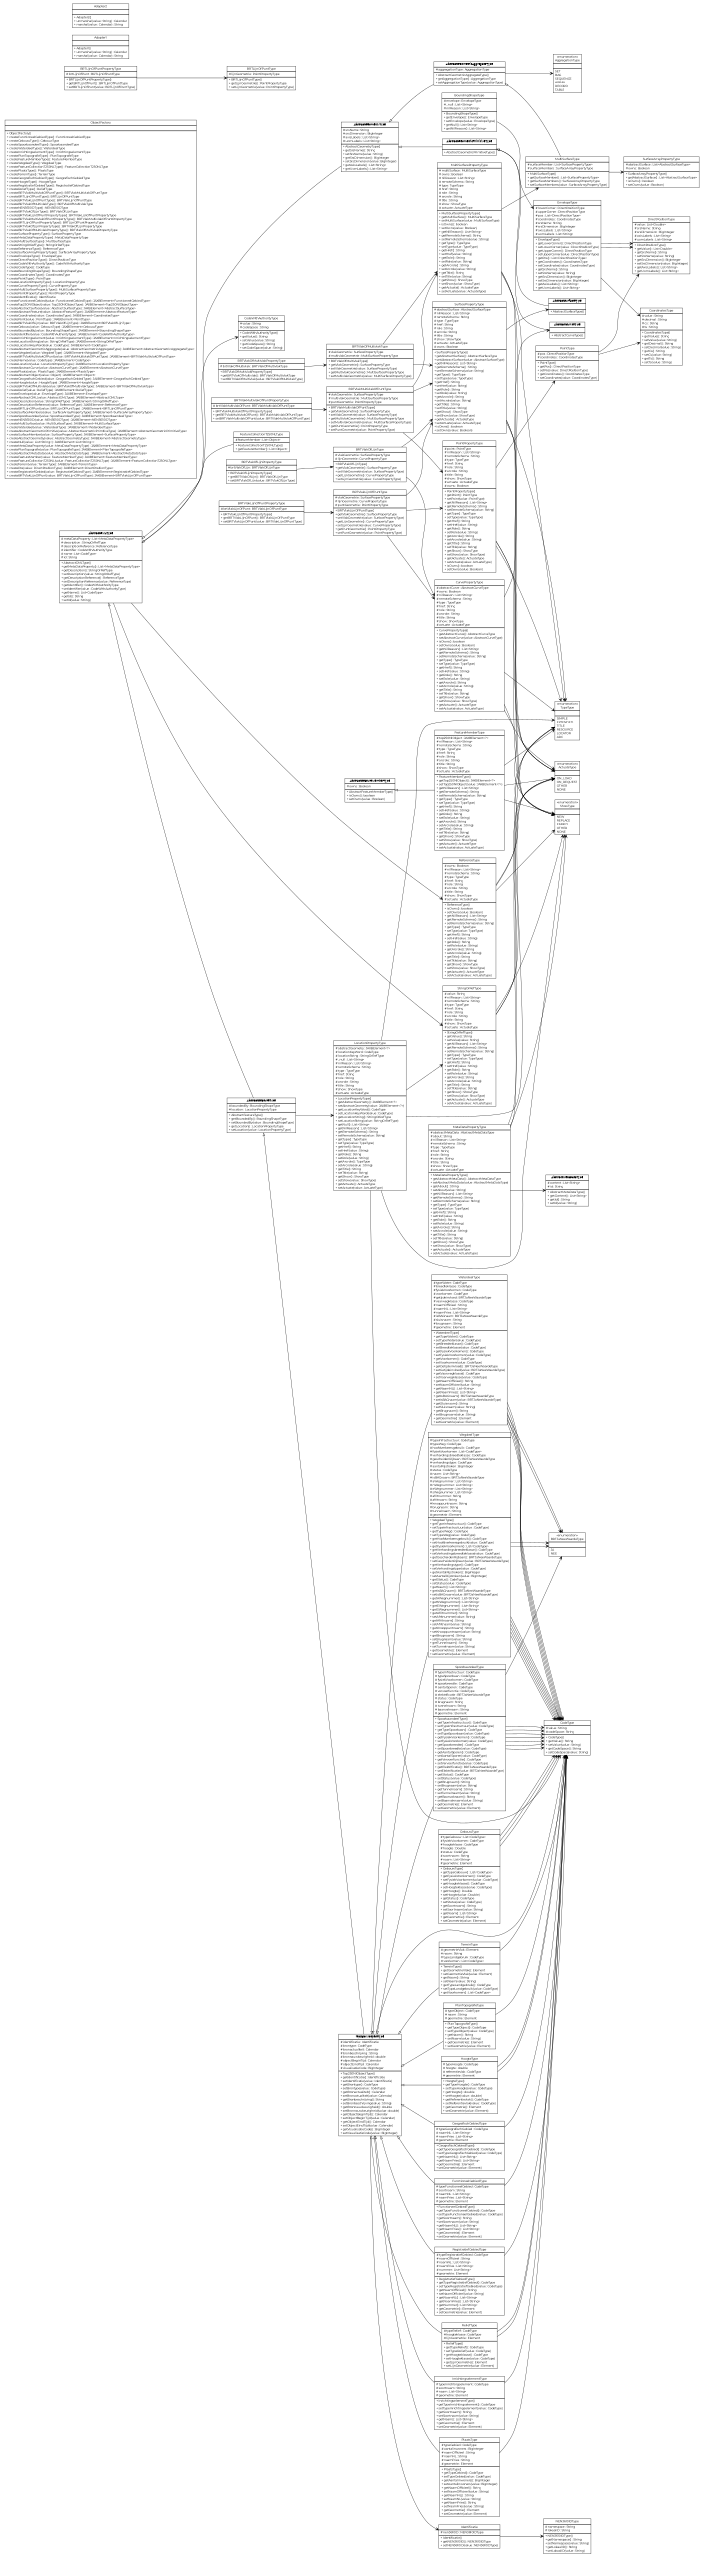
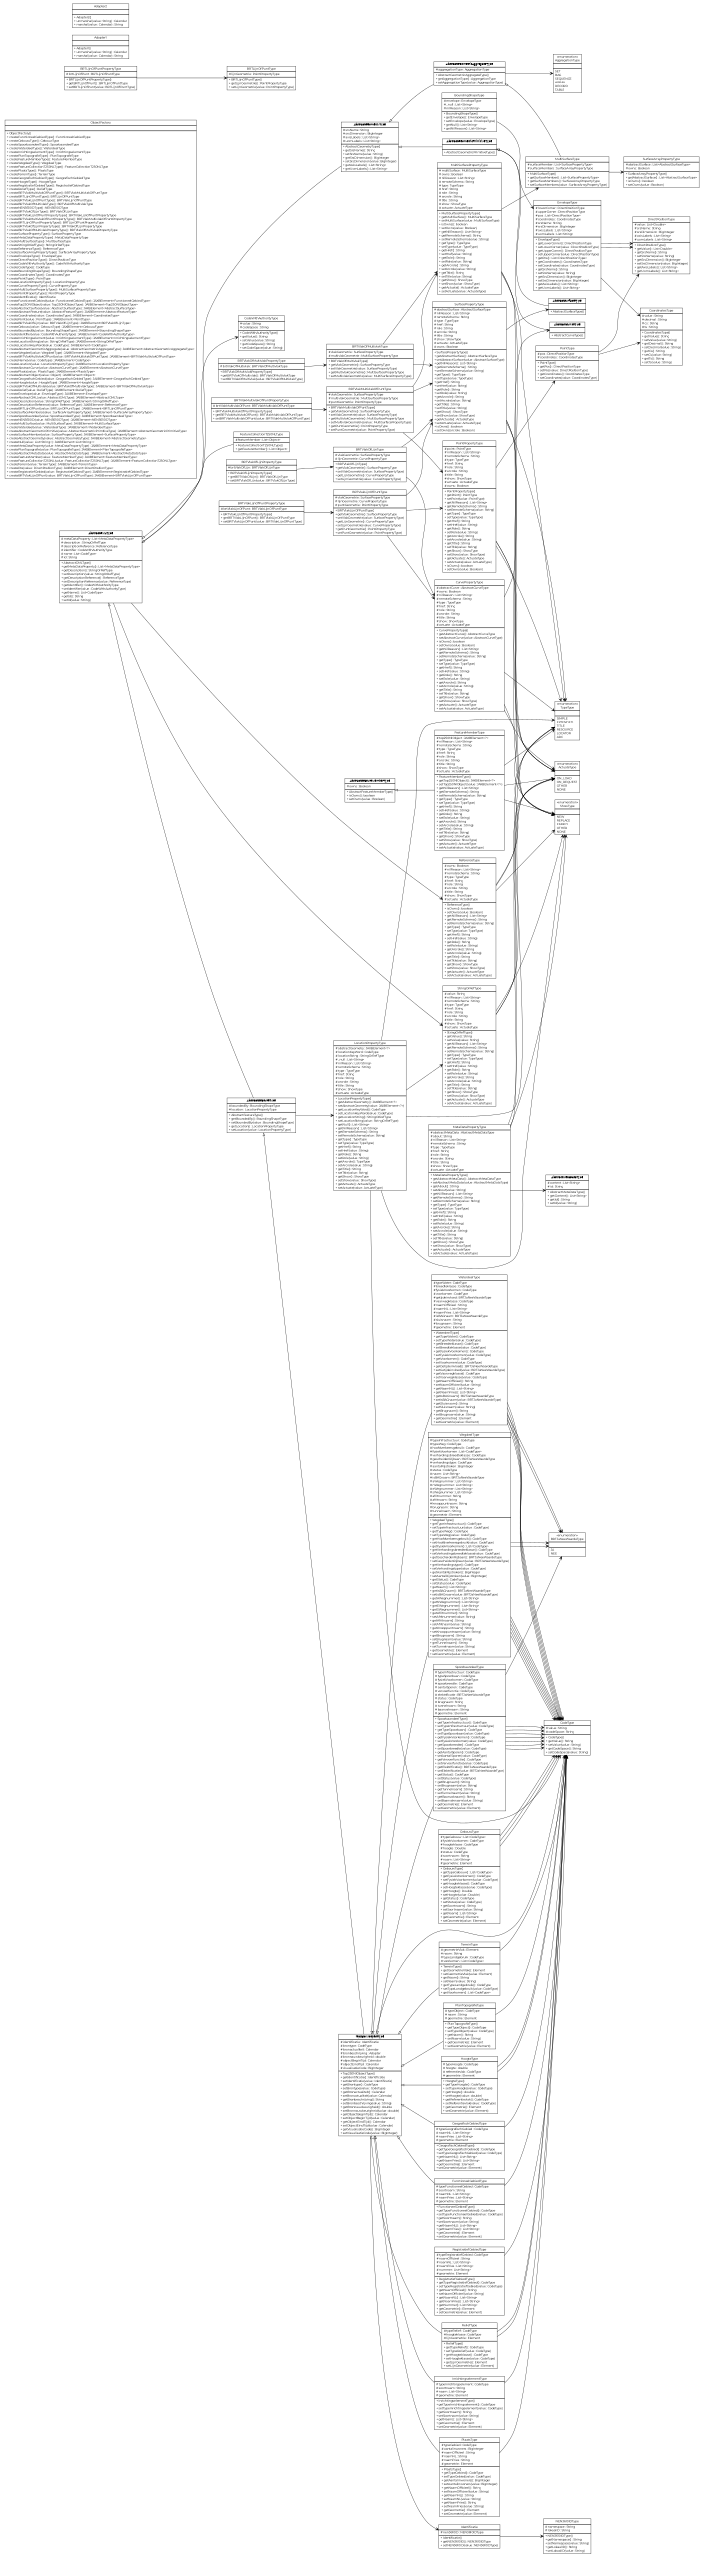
(453, 430) -> (454, 430)
(359, 2053) -> (361, 2053)
(402, 2199) -> none
